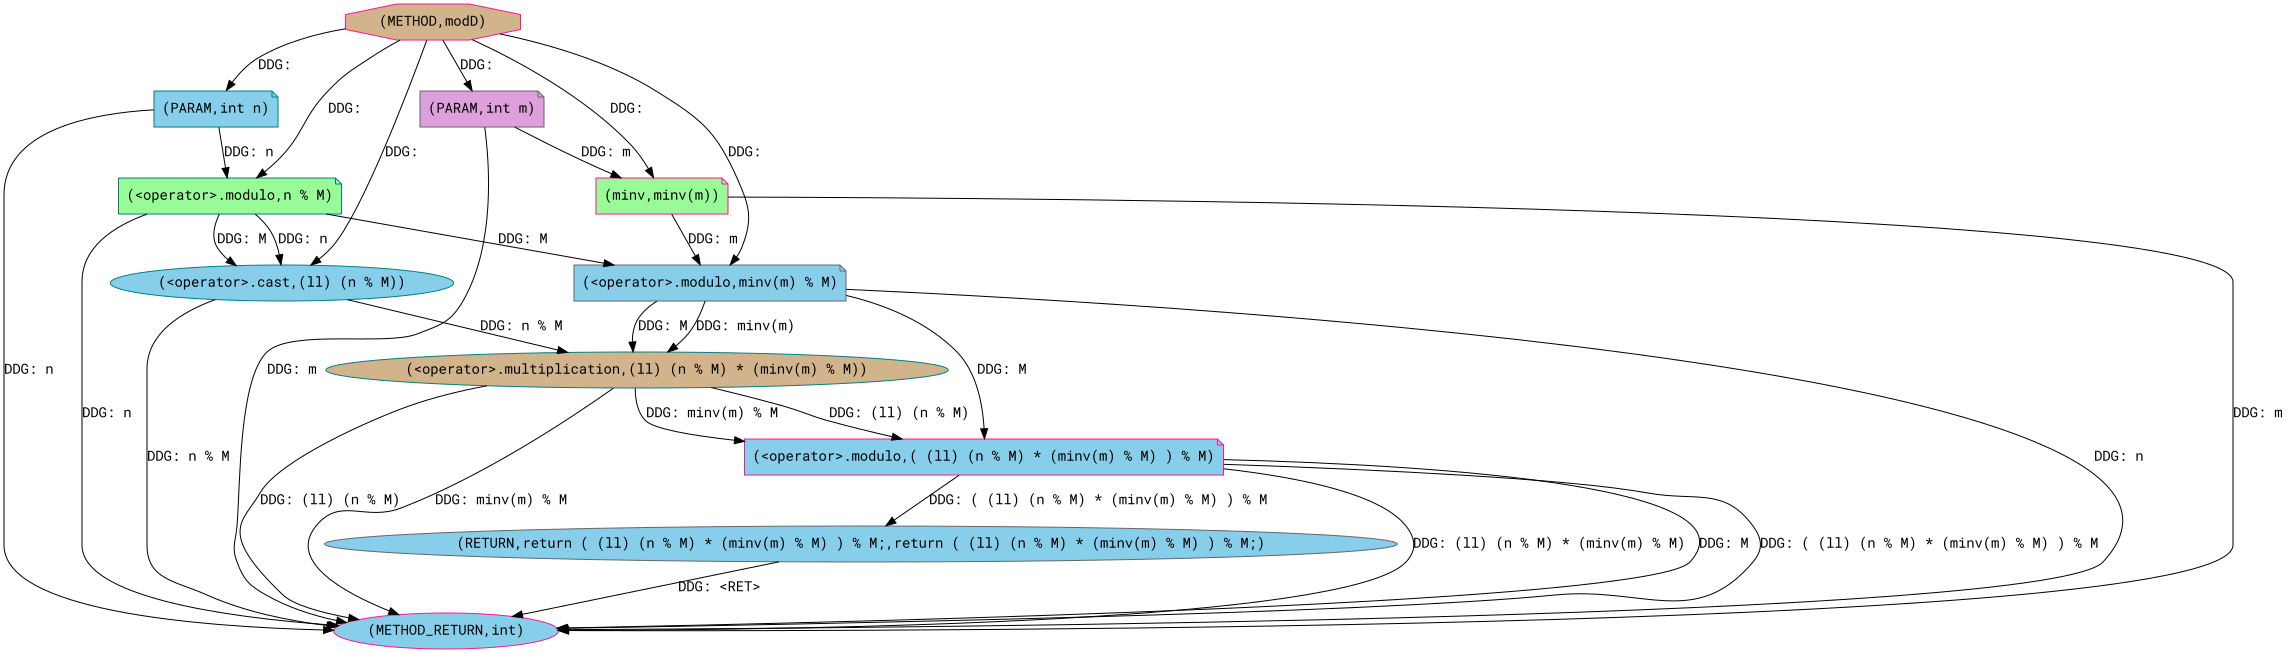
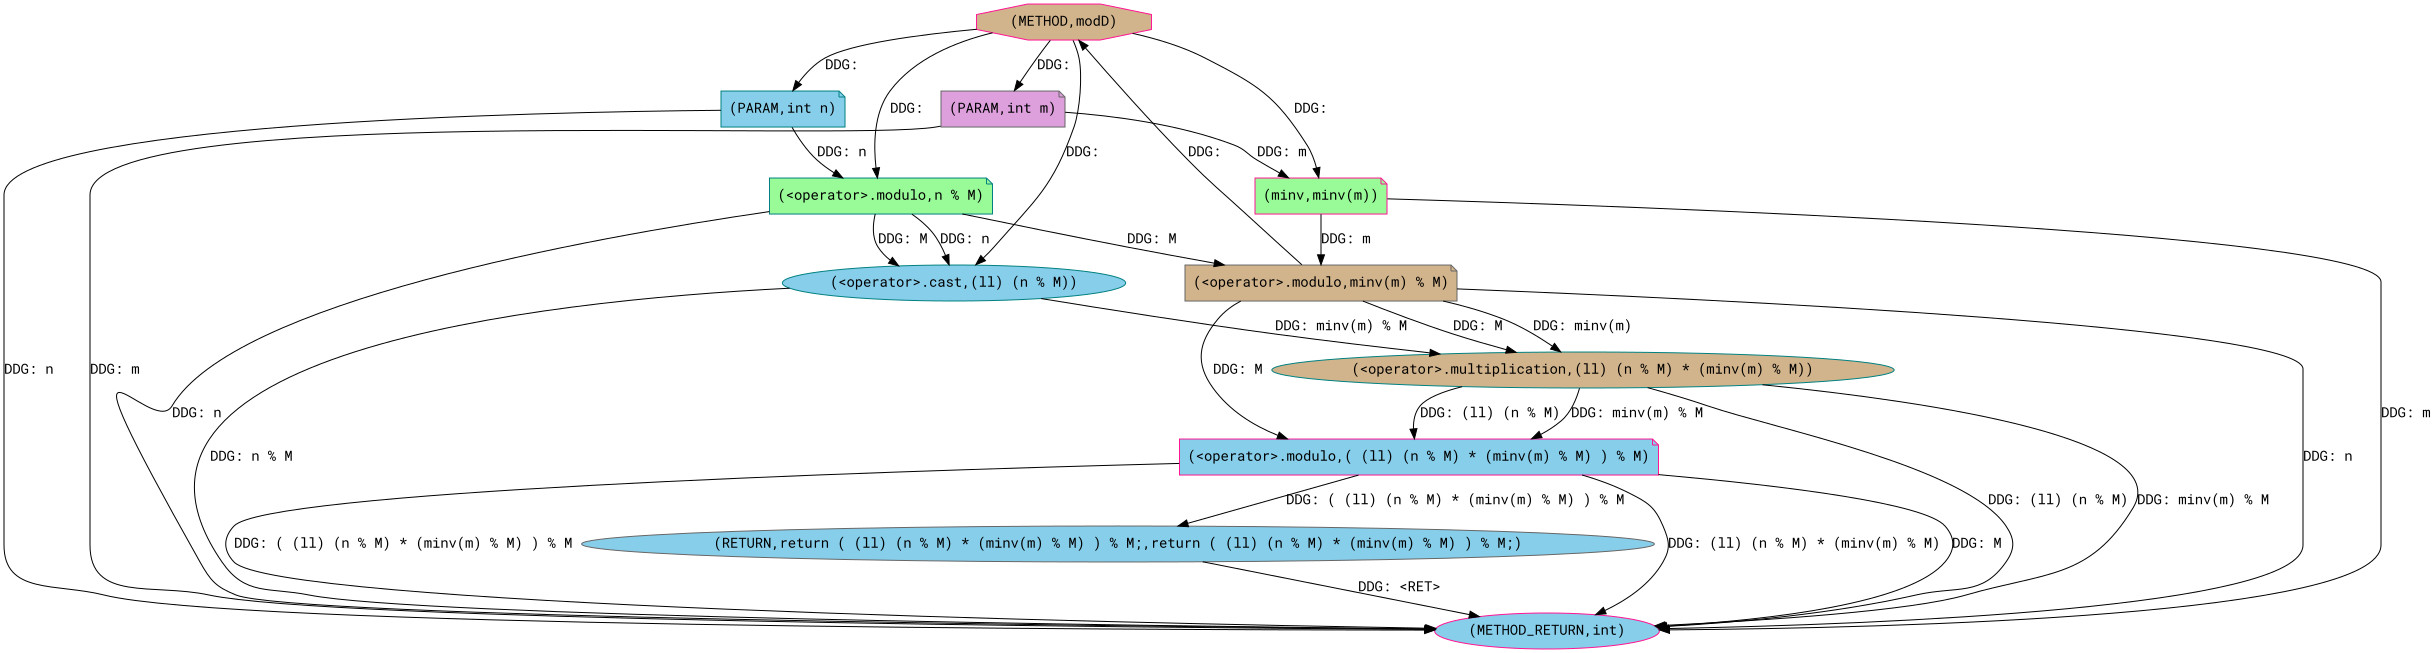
(672, 101) -> (1189, 161)
(710, 283) -> (1321, 283)
(522, 326) -> (1342, 326)
